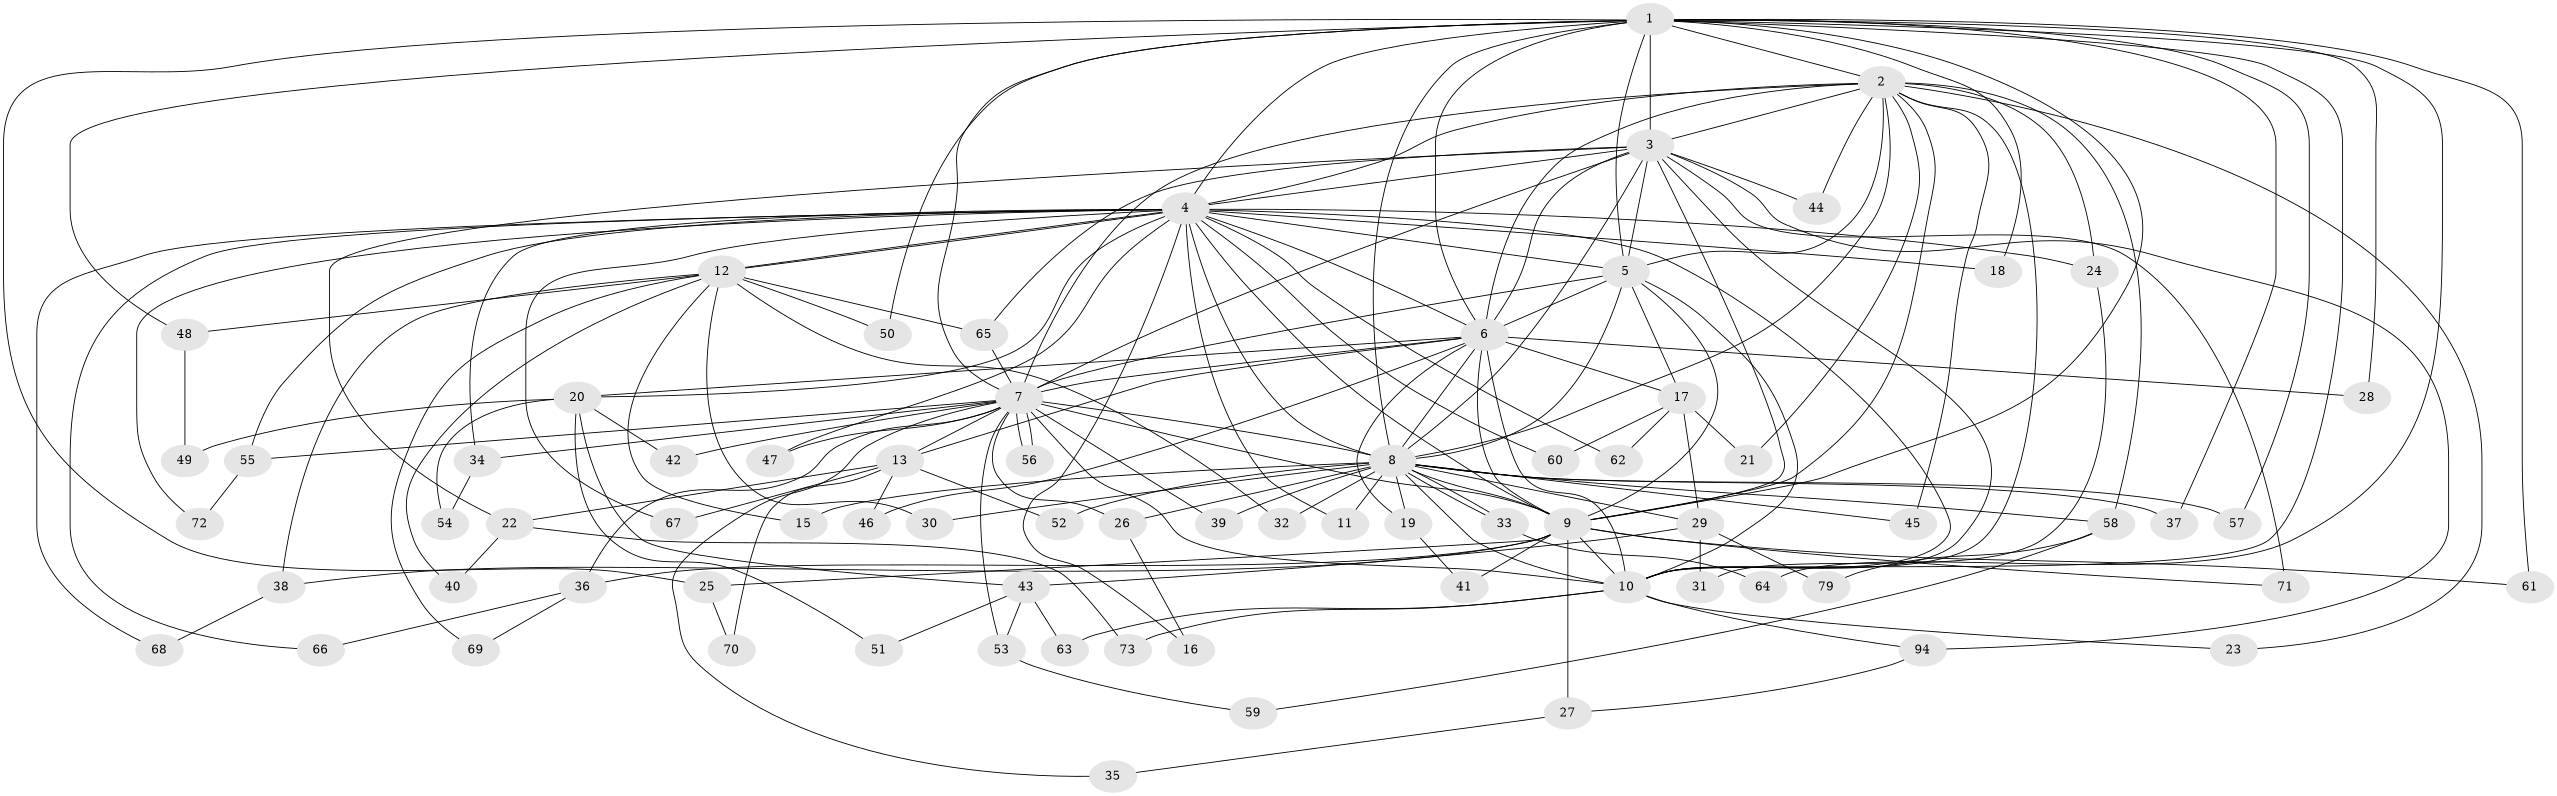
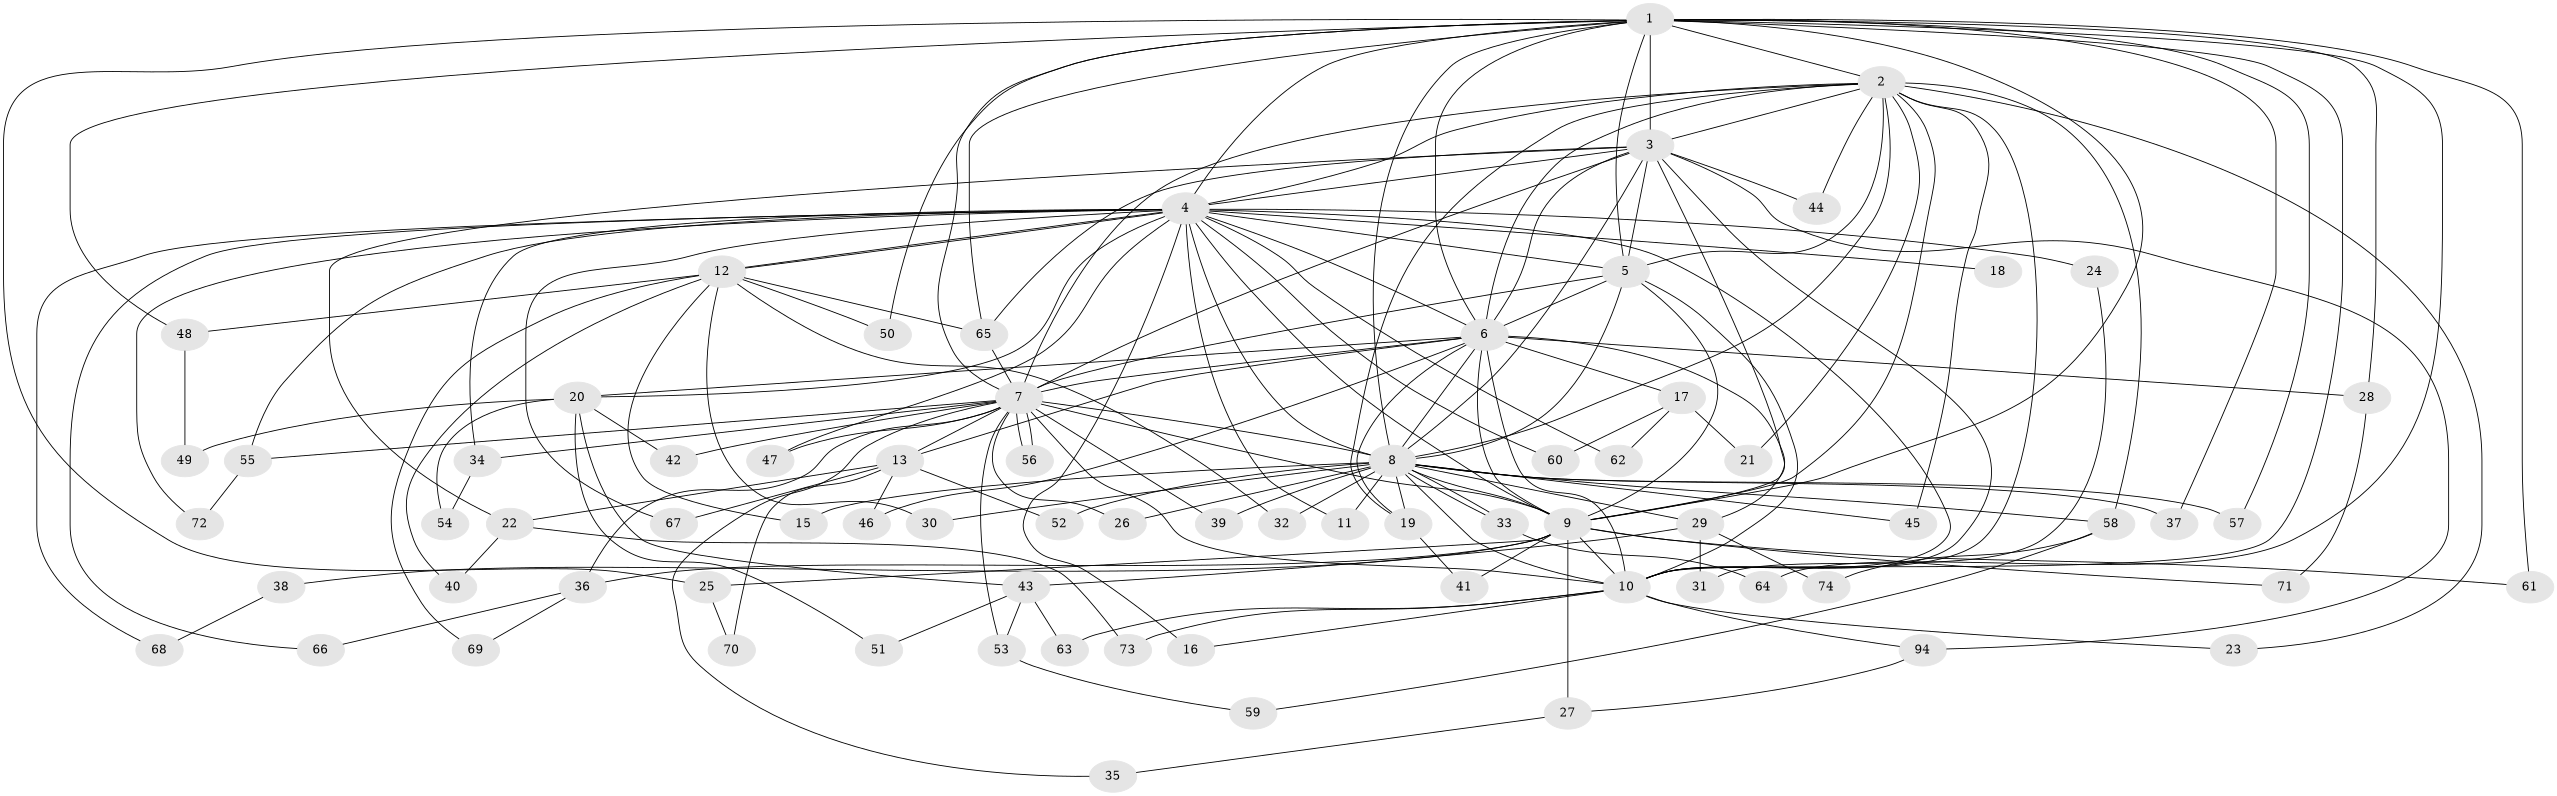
(1916, 68) -> (1203, 69)
(2040, 126) -> (1487, 178)
(2024, 236) -> (2349, 497)
(413, 322) -> none
(1654, 335) -> none
(1691, 461) -> (1708, 380)
(1157, 587) -> (1409, 619)
(1826, 587) -> (1826, 587)
